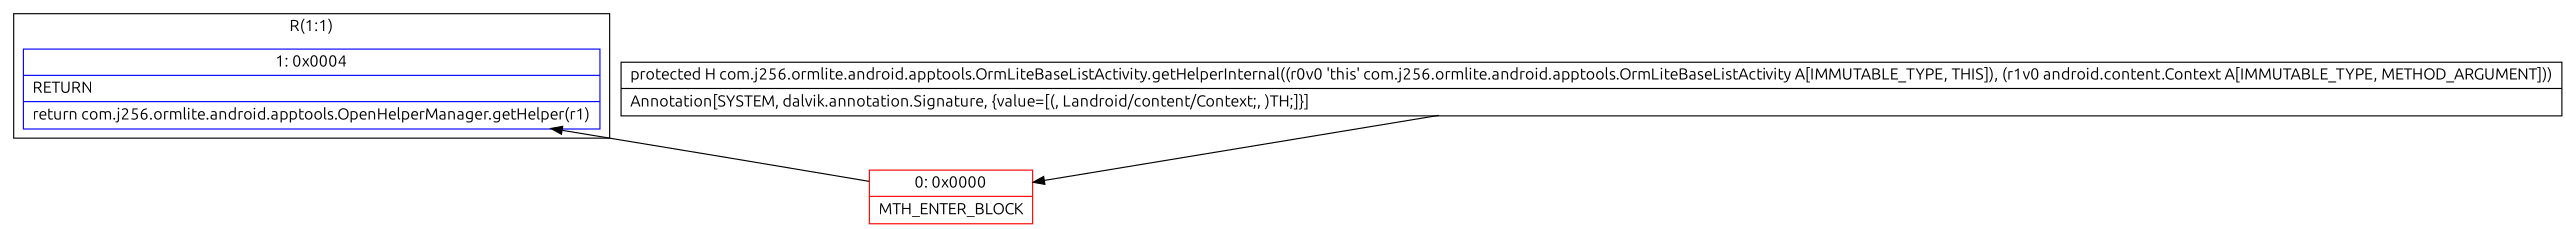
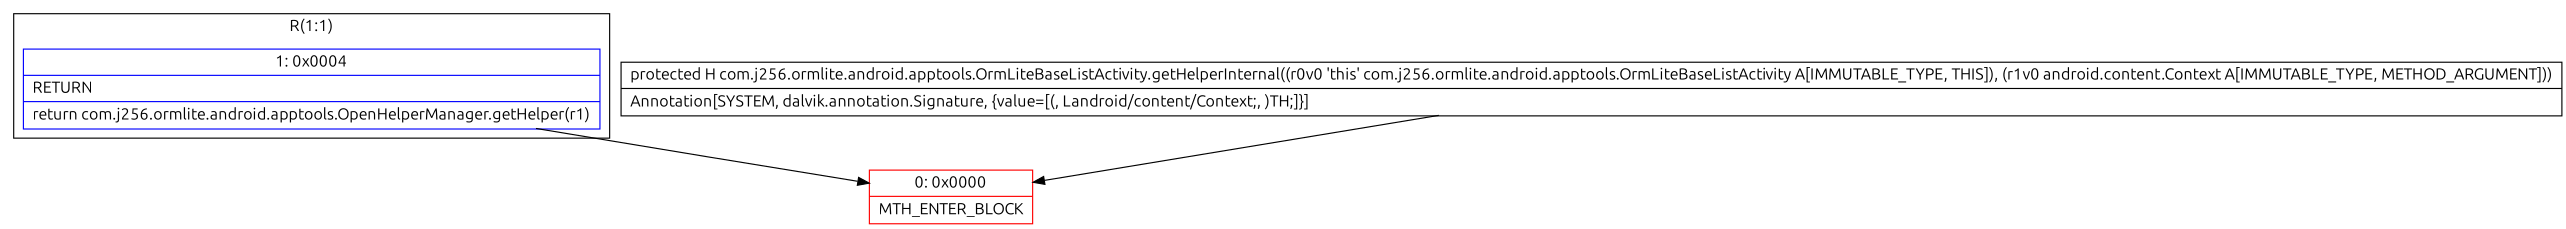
(716, 156) -> (697, 155)
